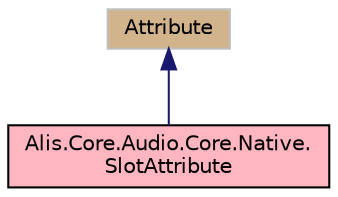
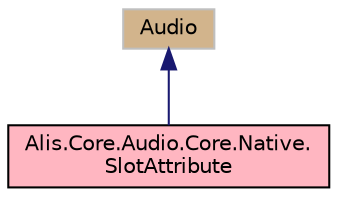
(169, 29) -> (169, 29)
